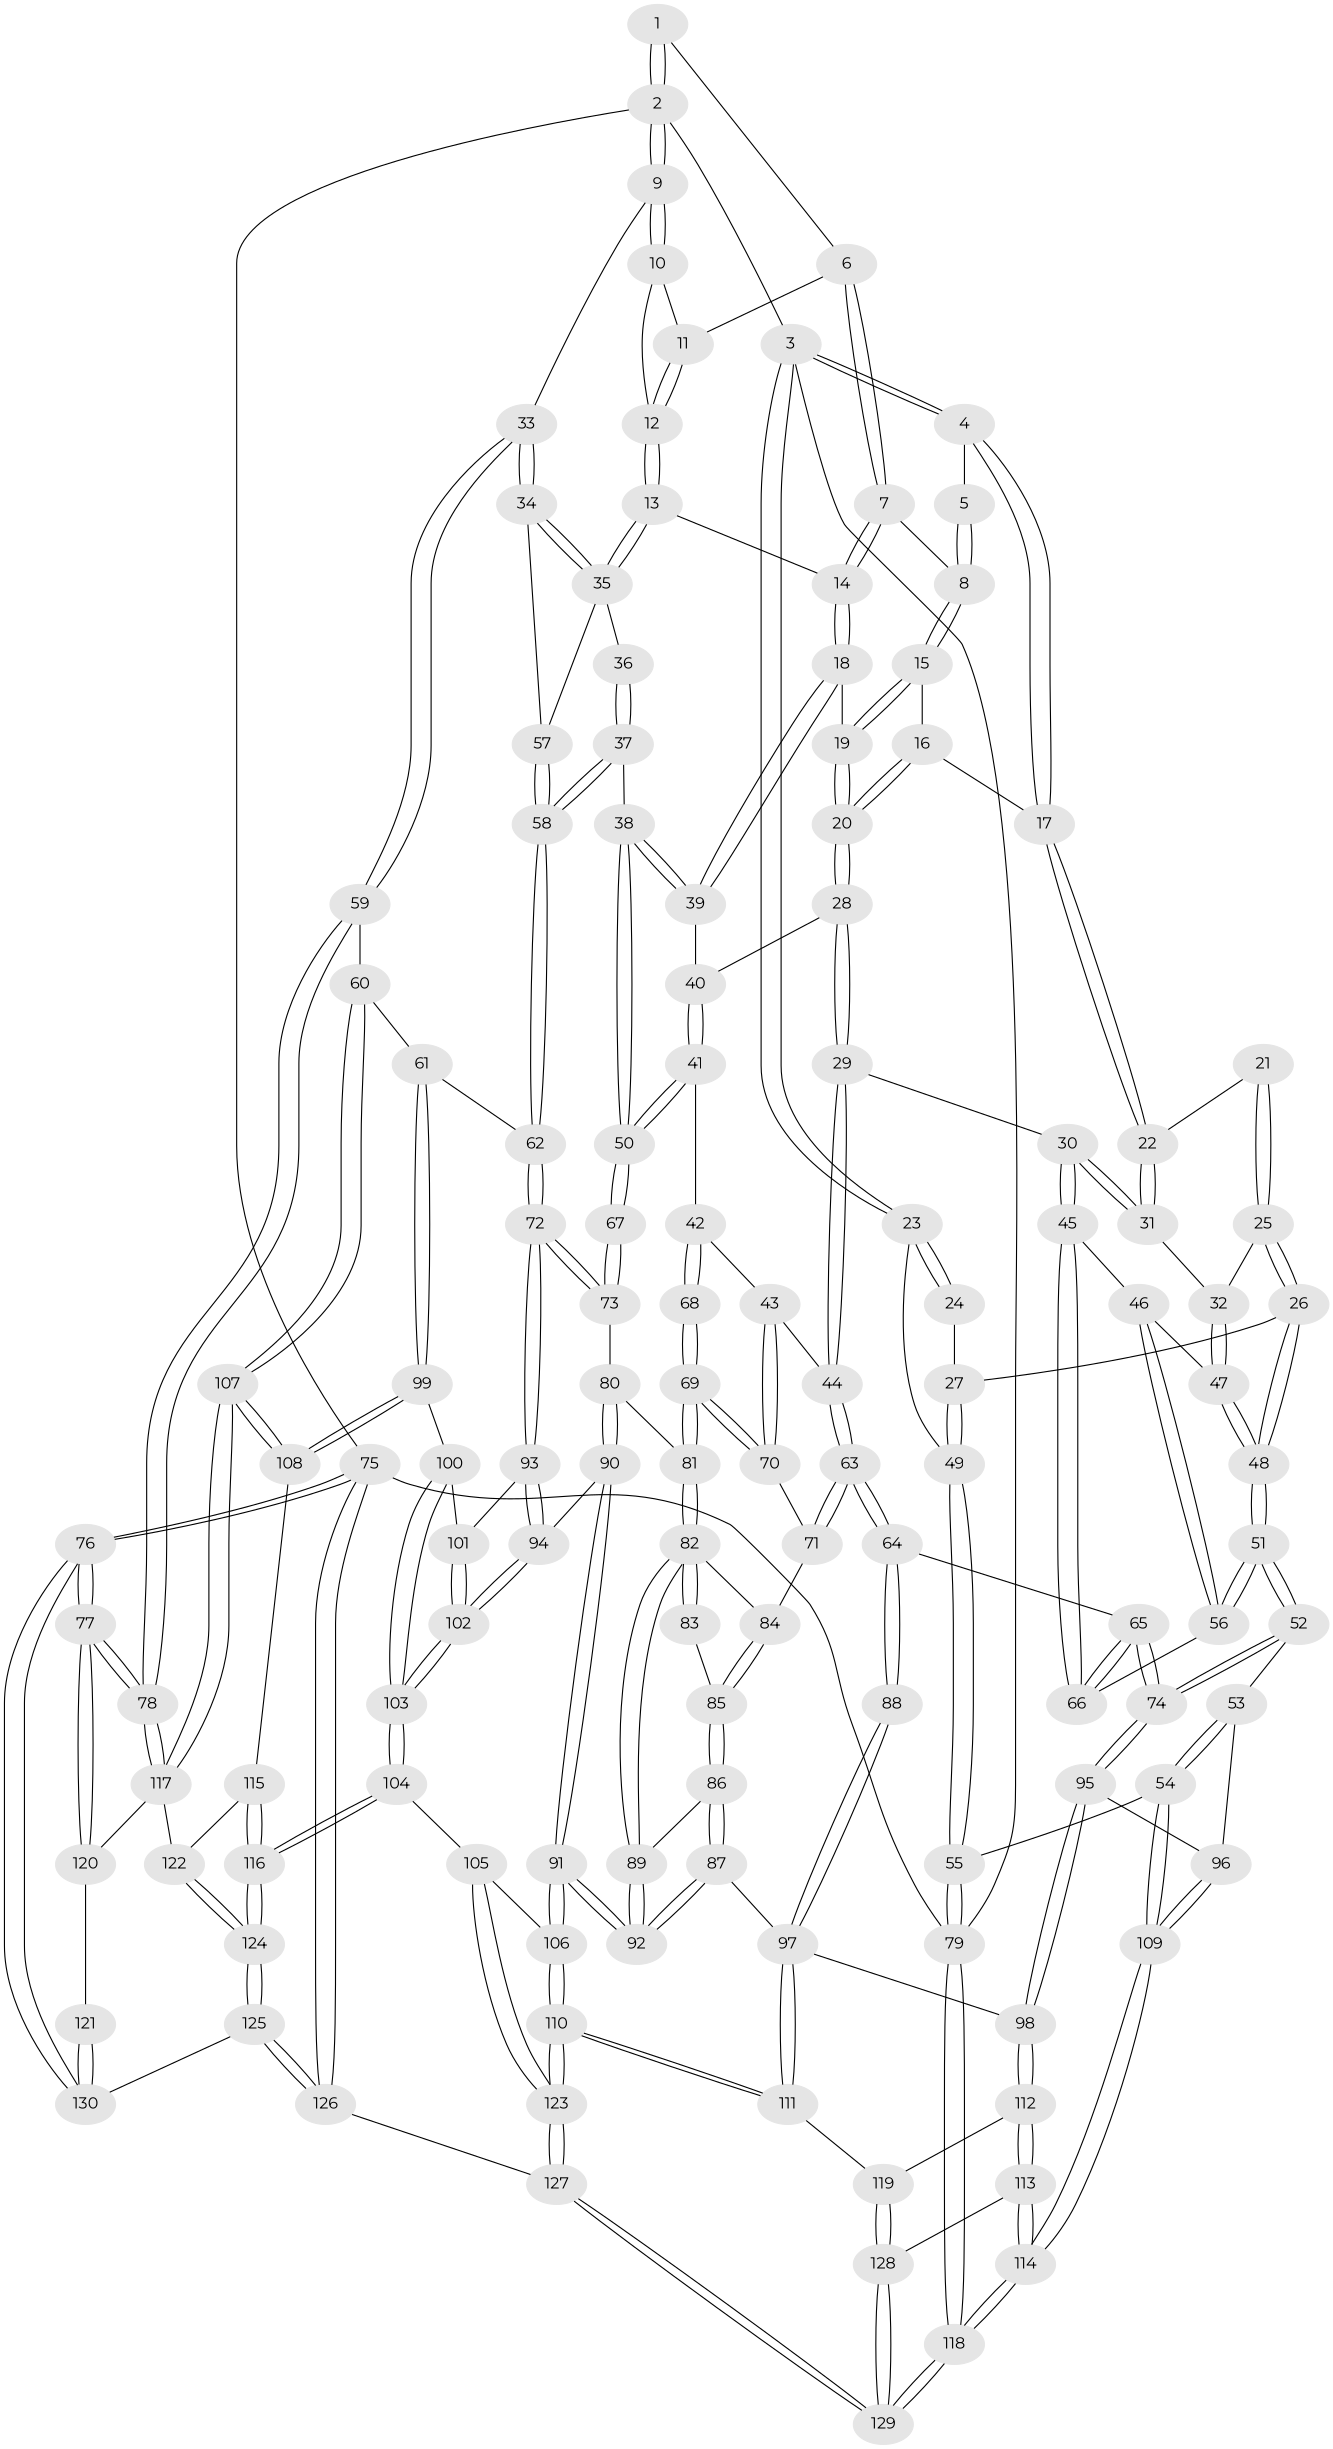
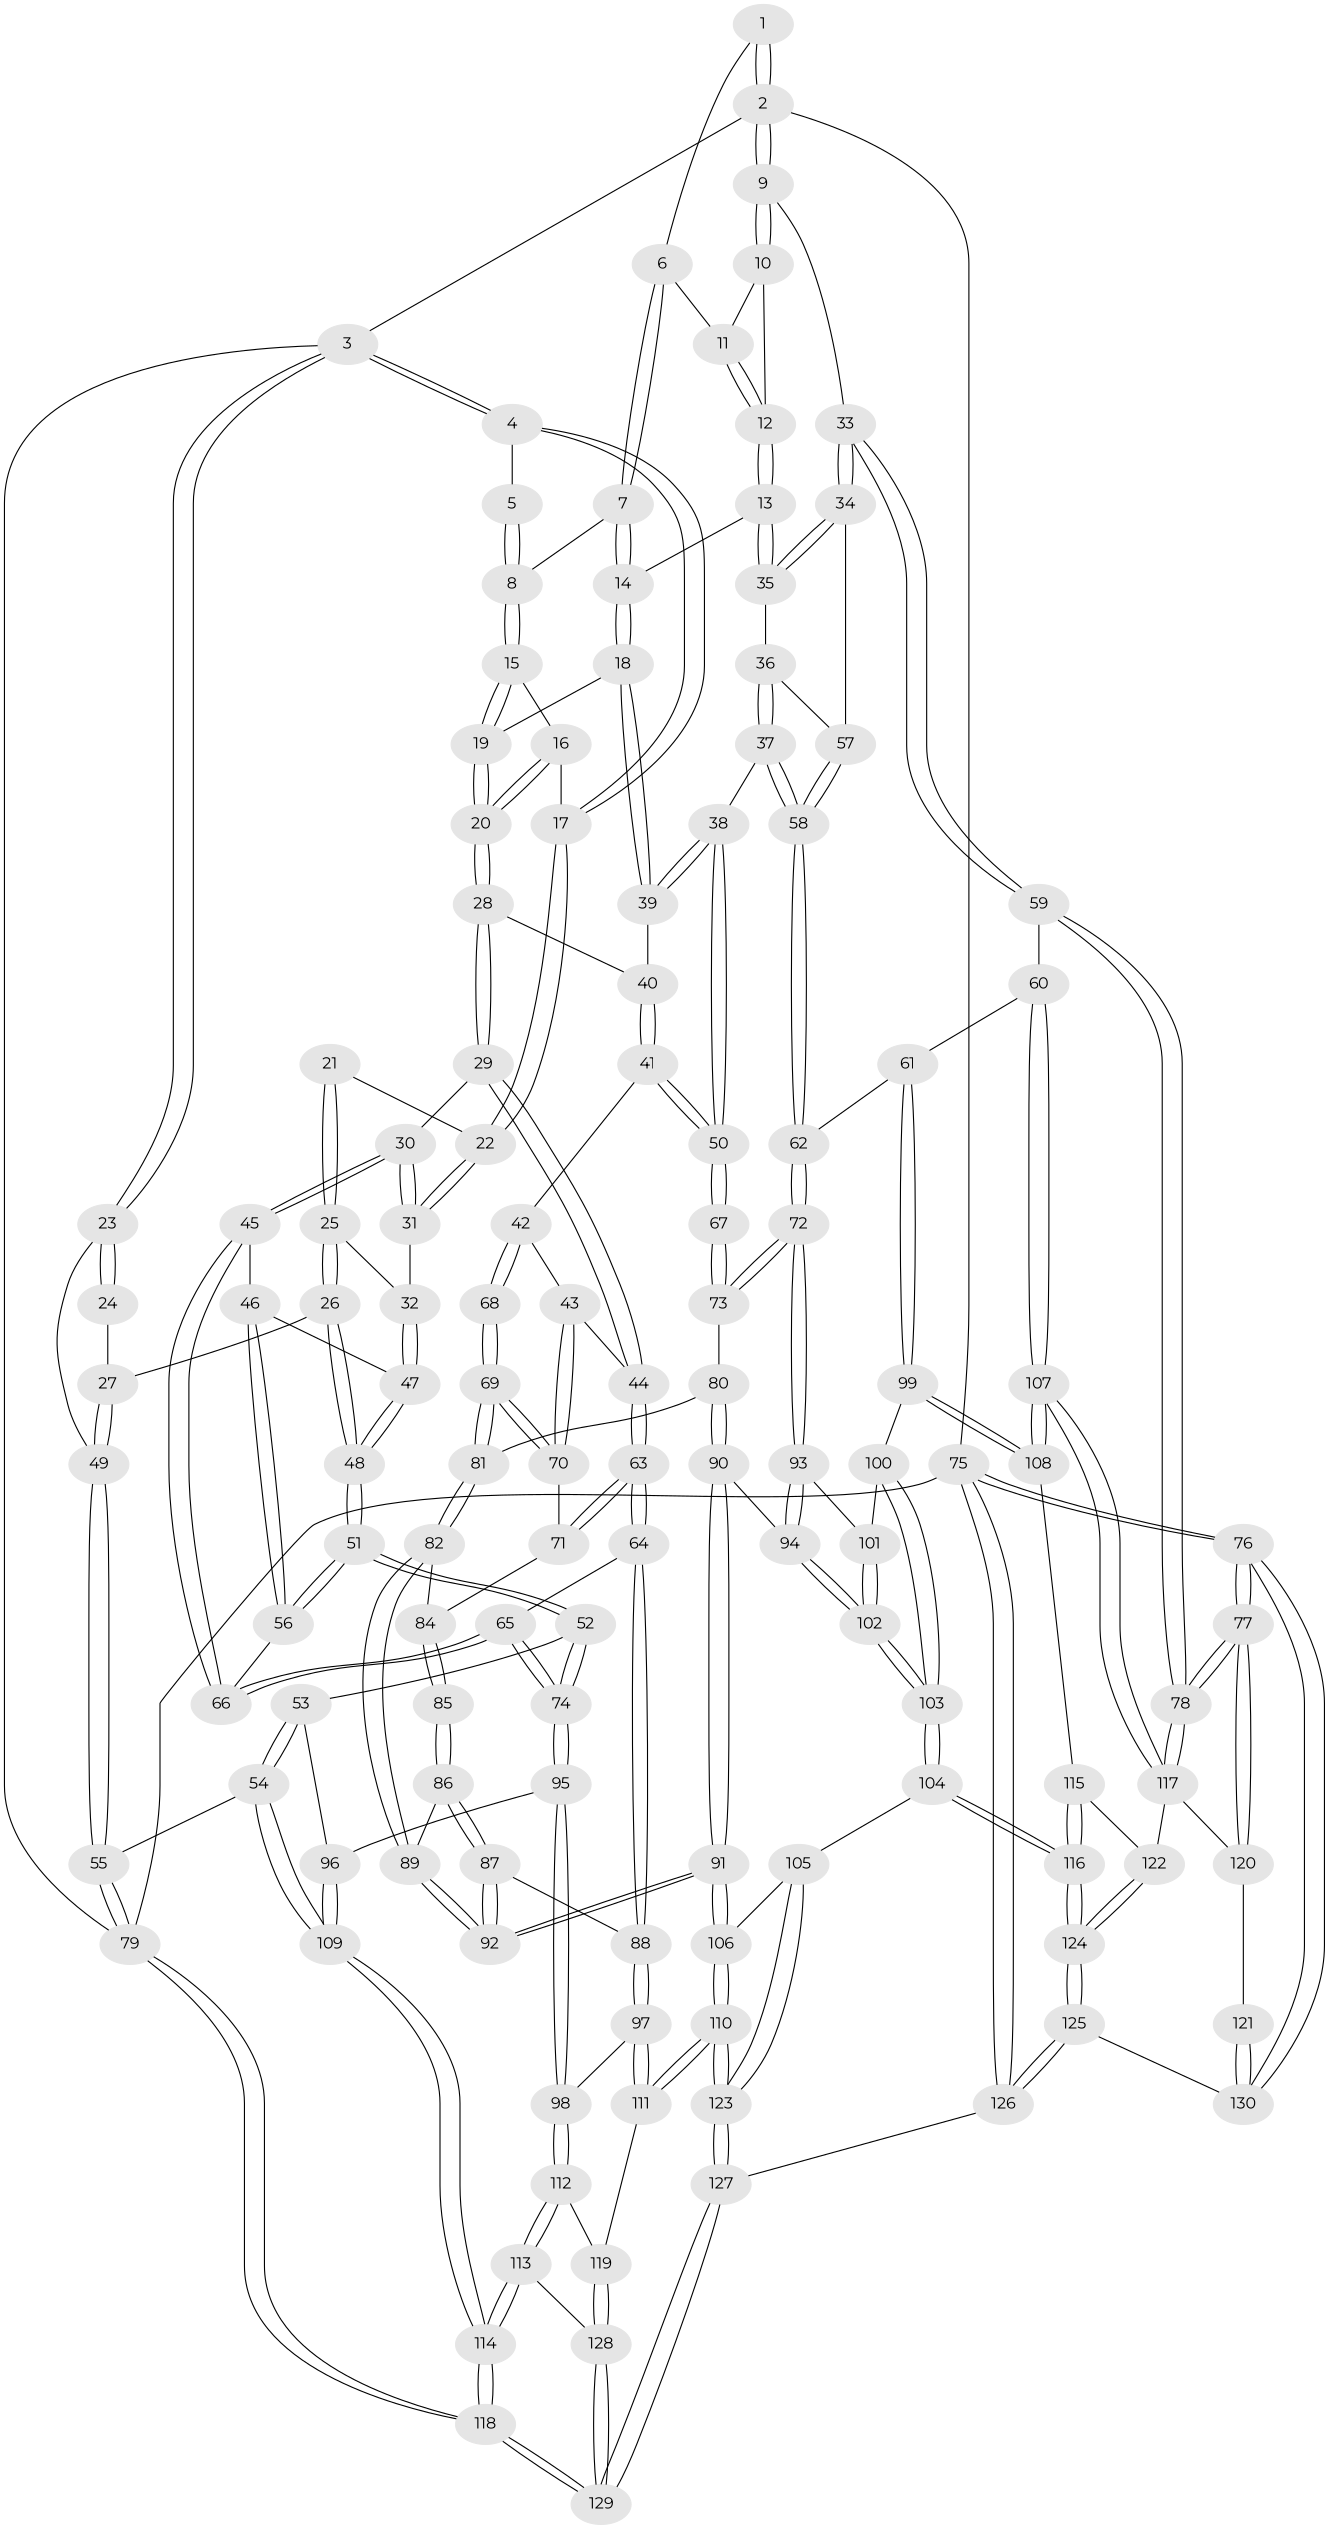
(572, 664) -> (805, 704)
(690, 1624) -> none
(752, 1904) -> (547, 1895)
